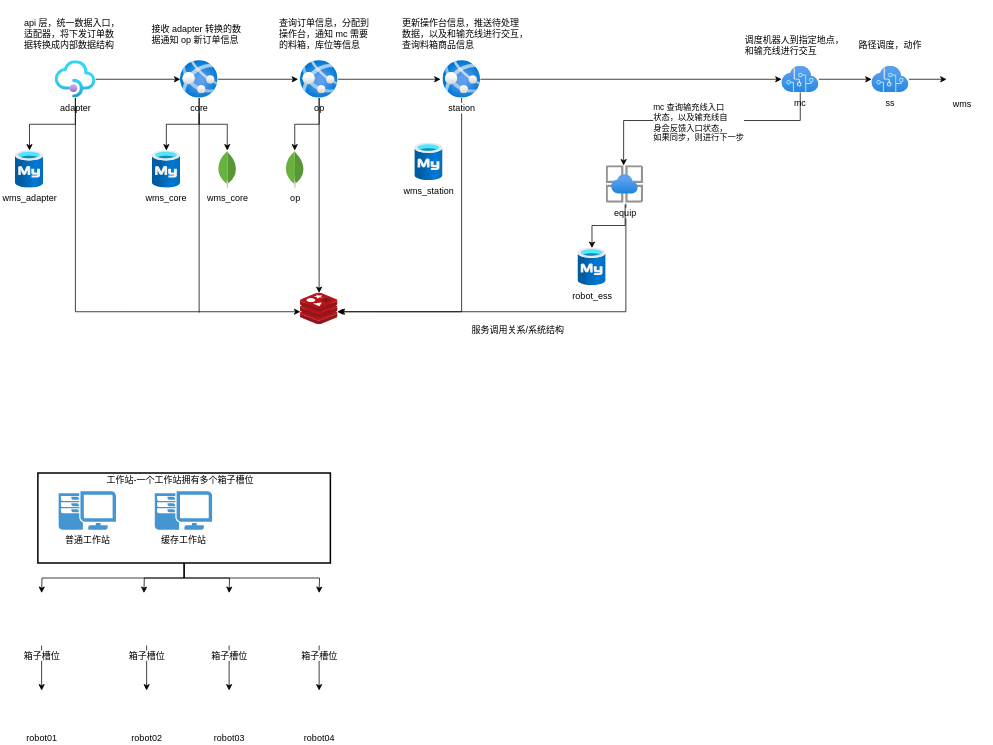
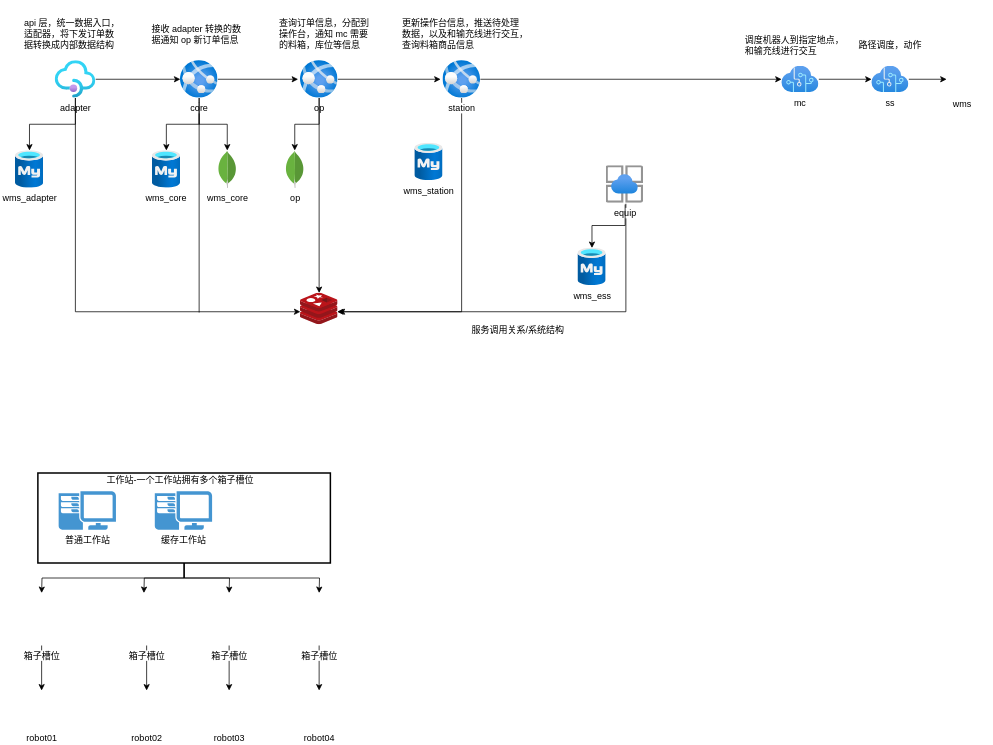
(656, 120) -> none
(593, 296) -> (593, 296)
